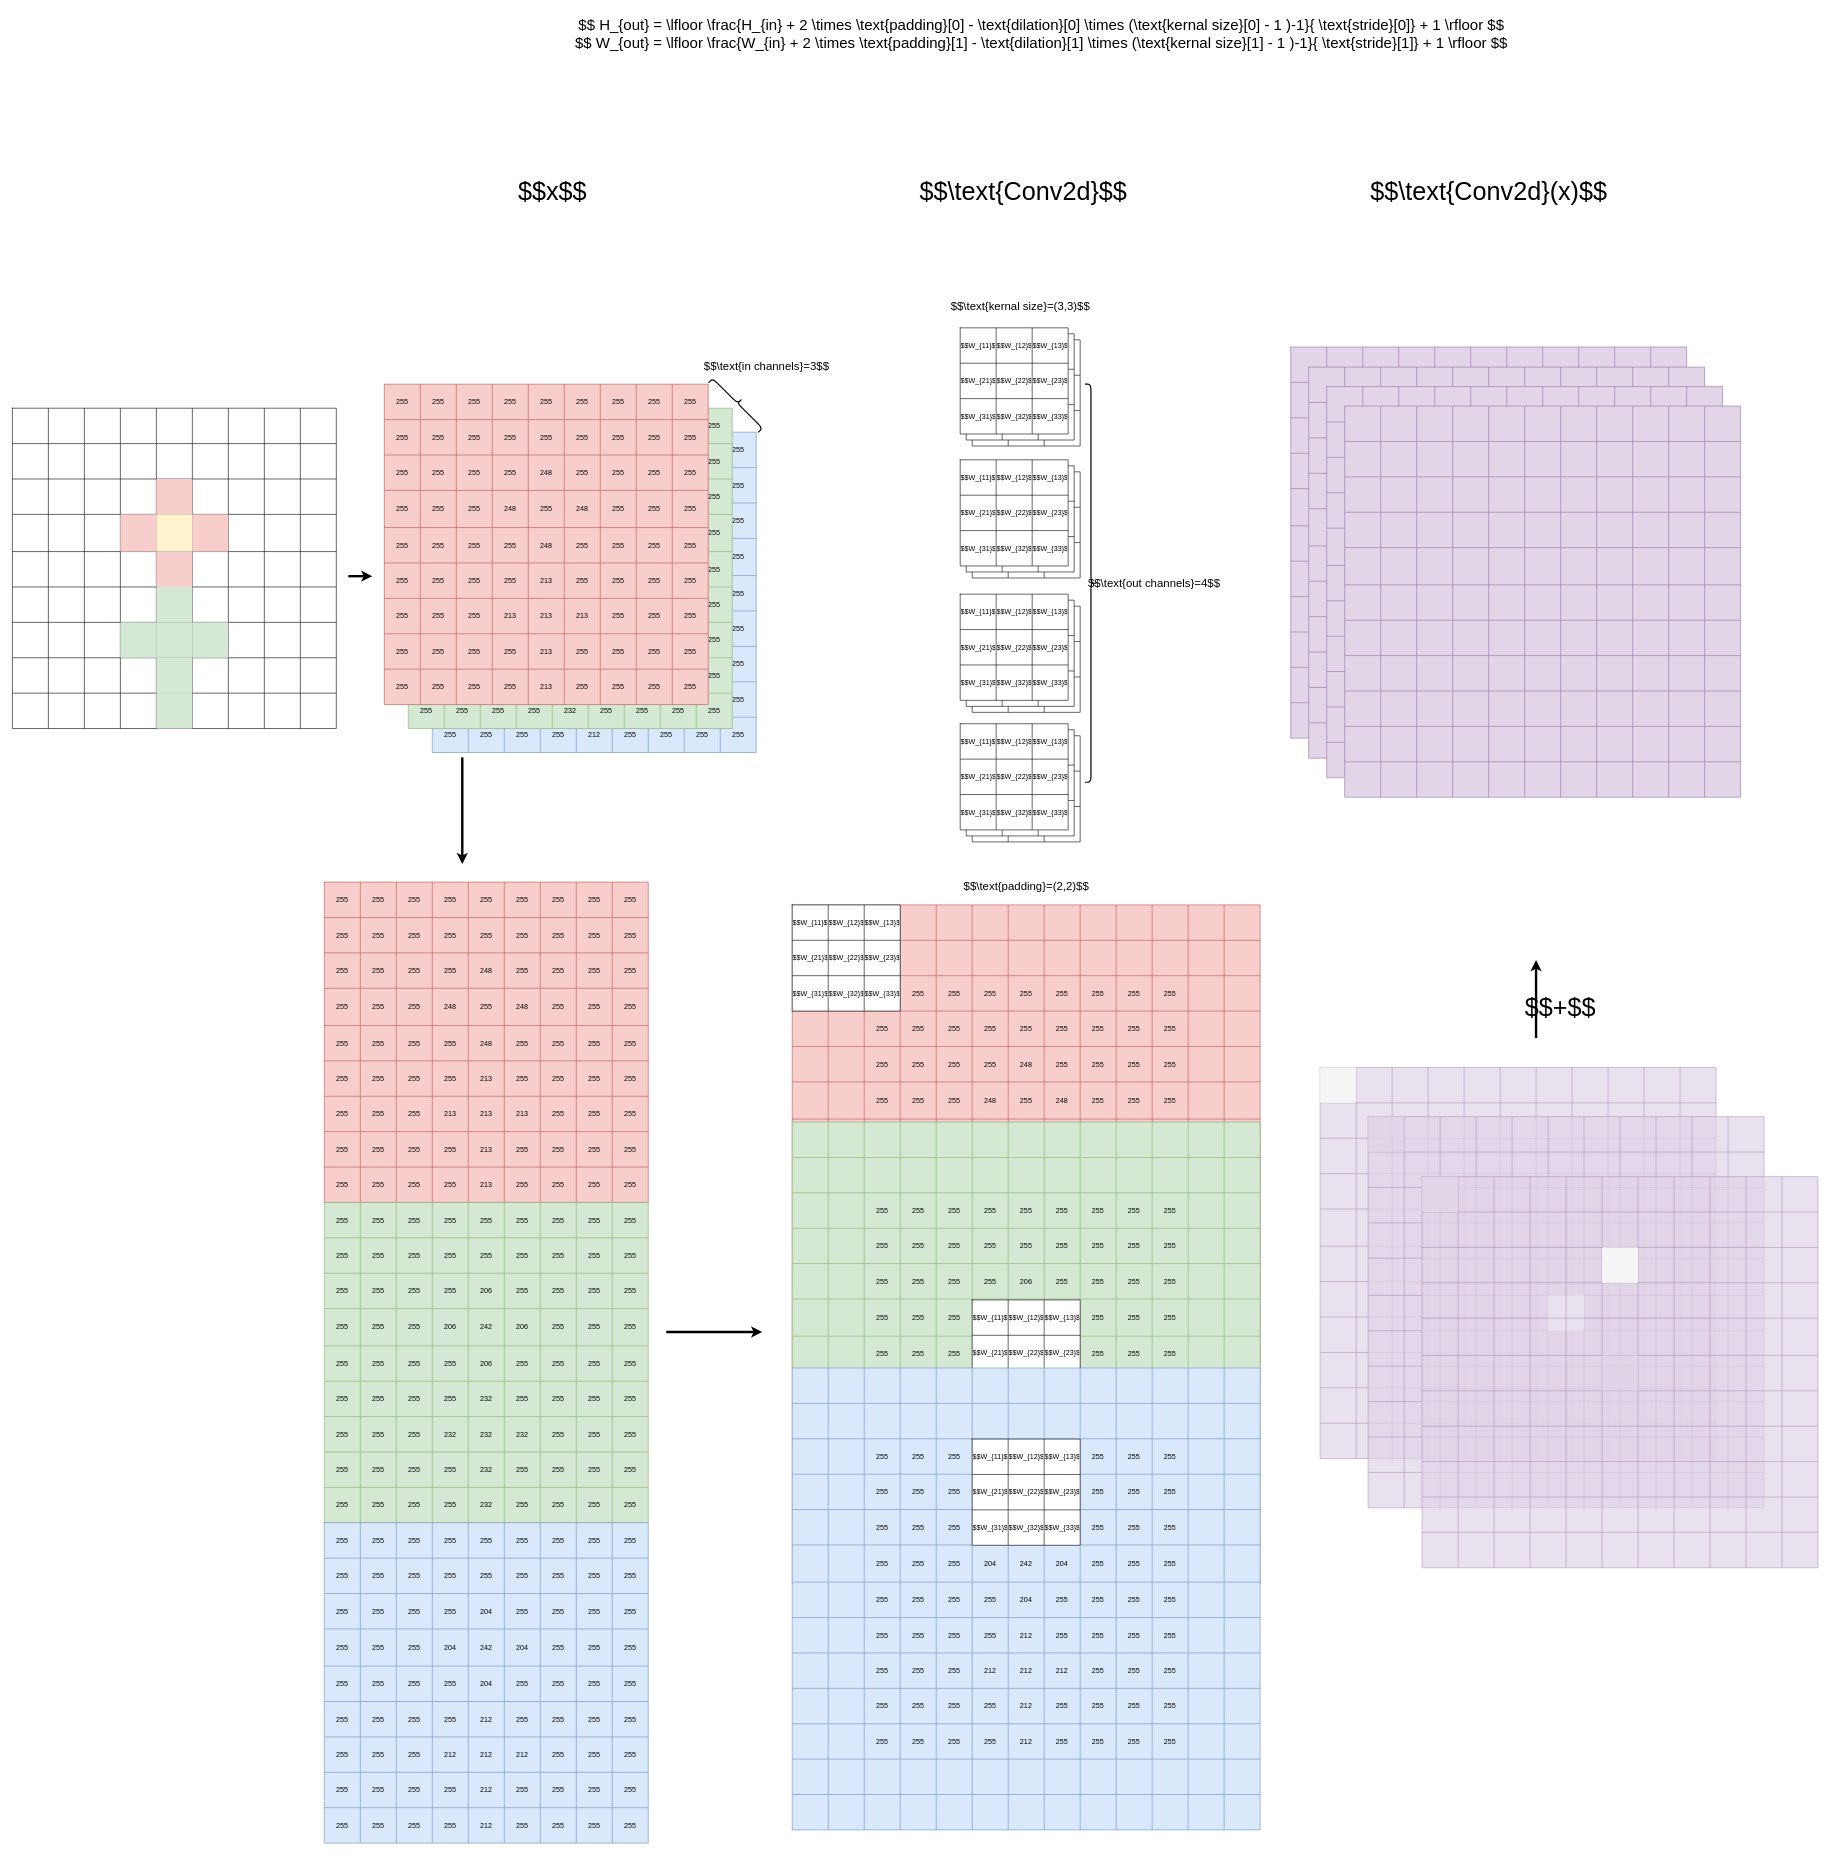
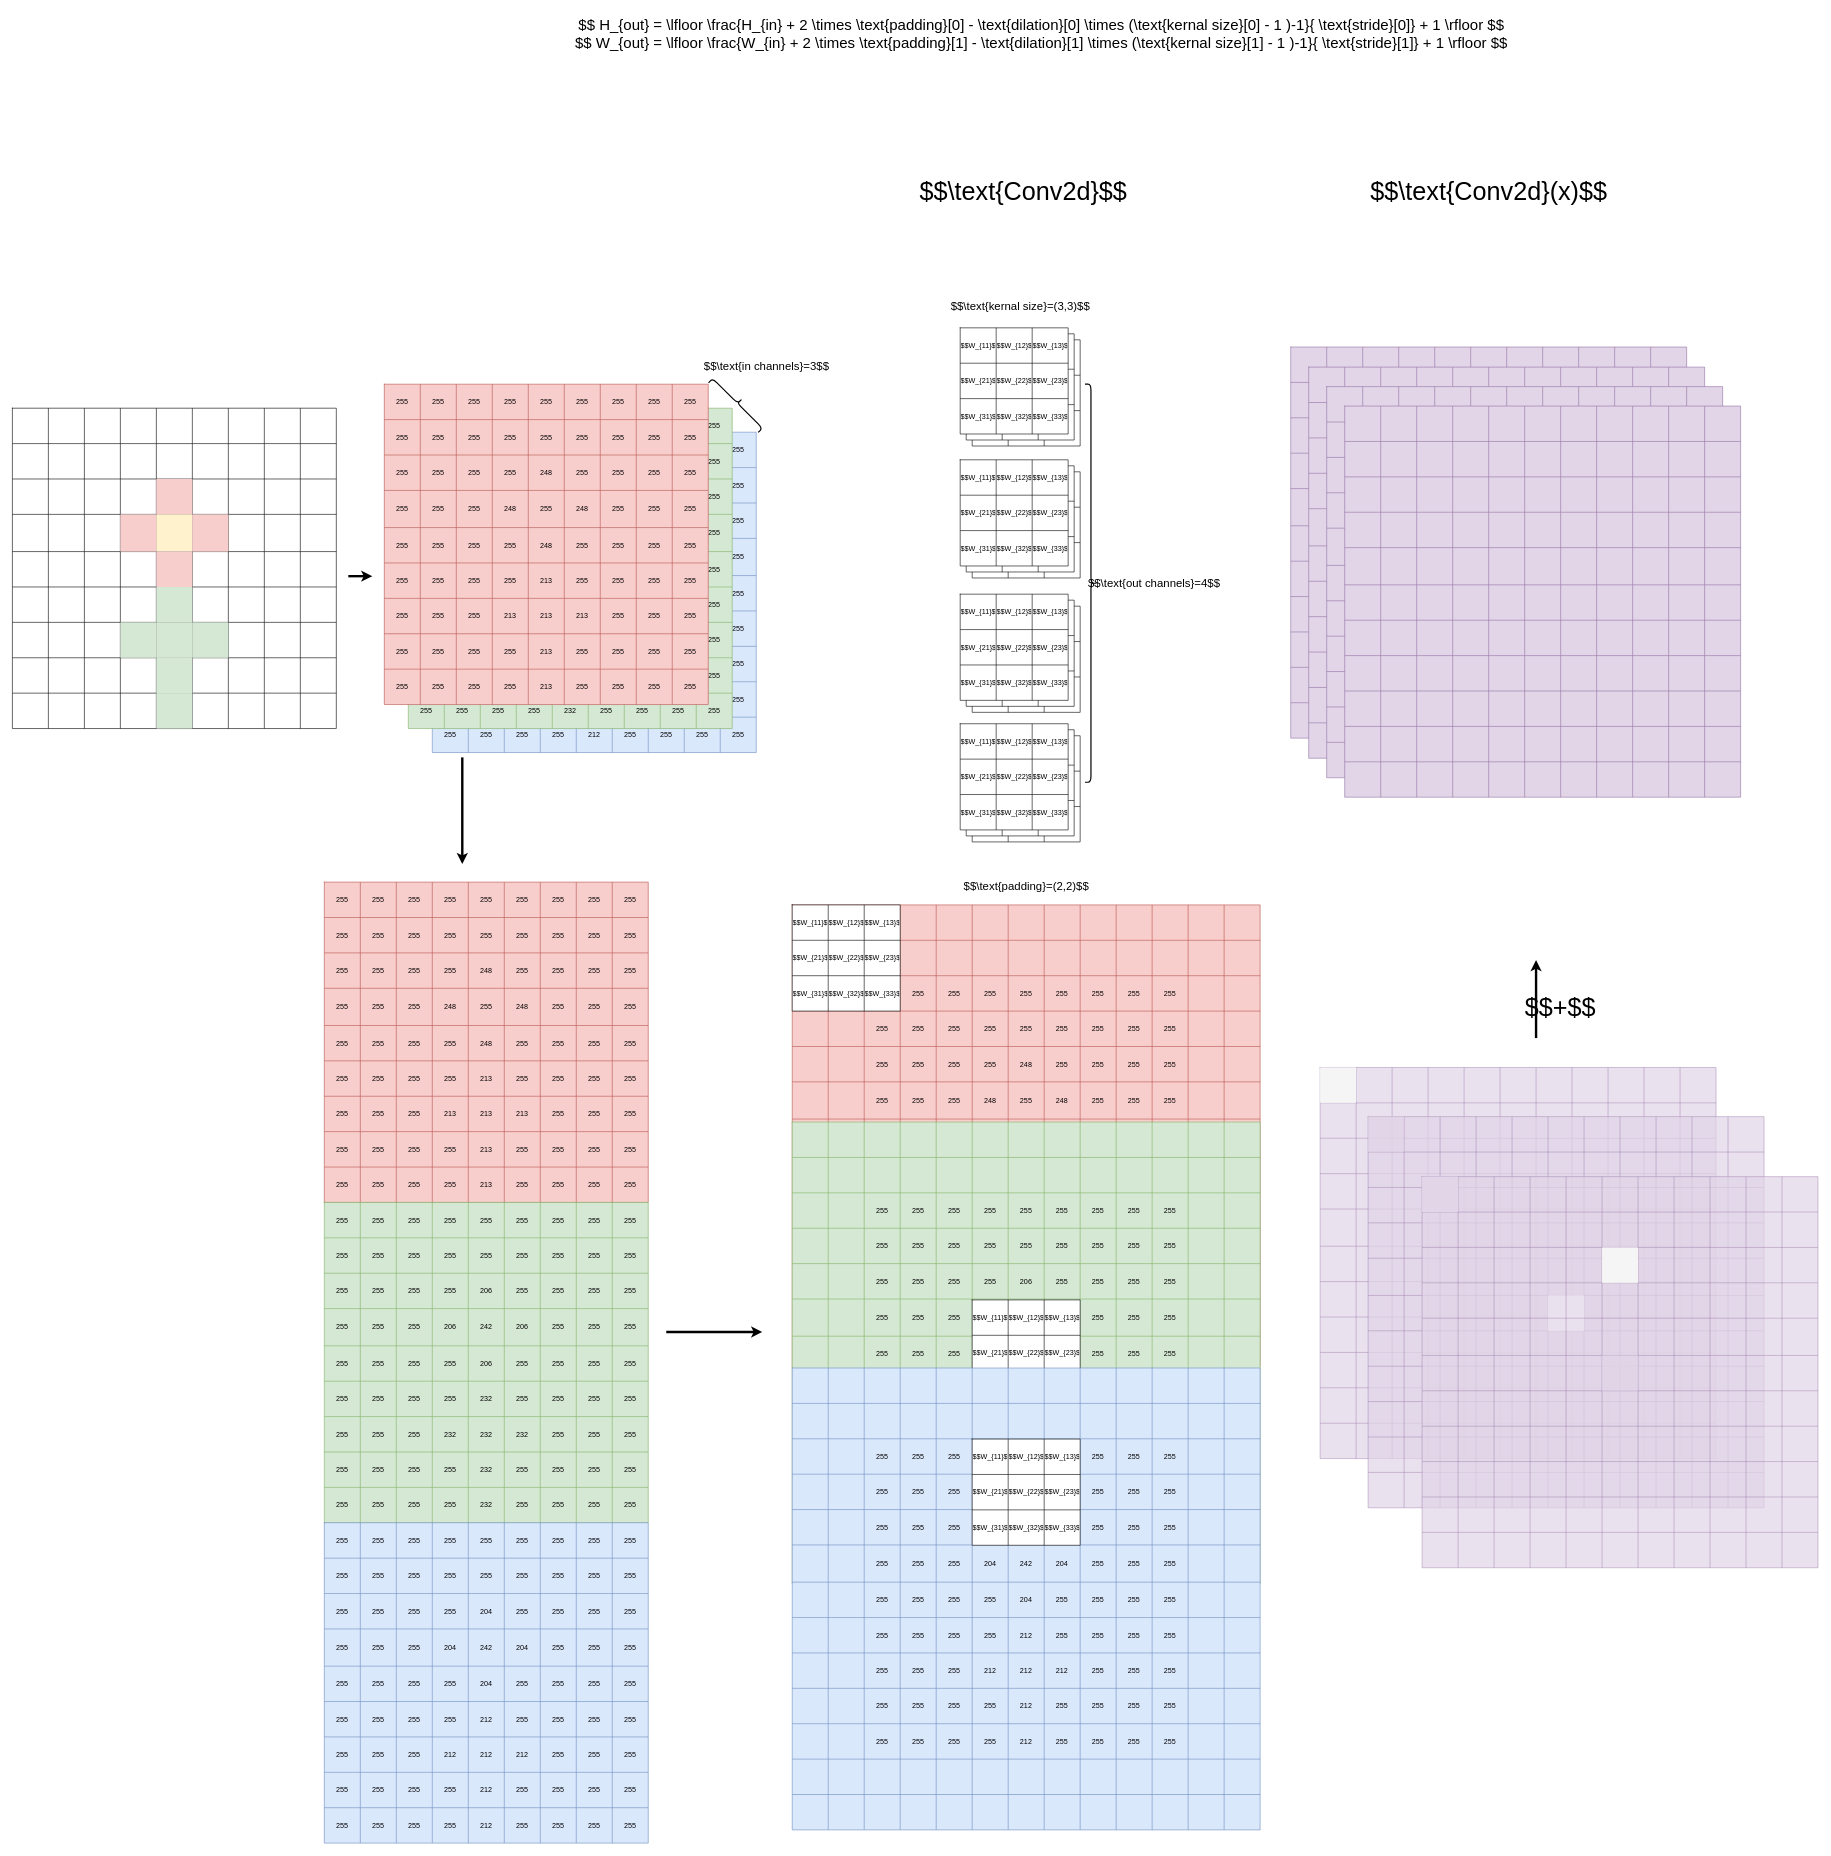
(552, 192) -> none
